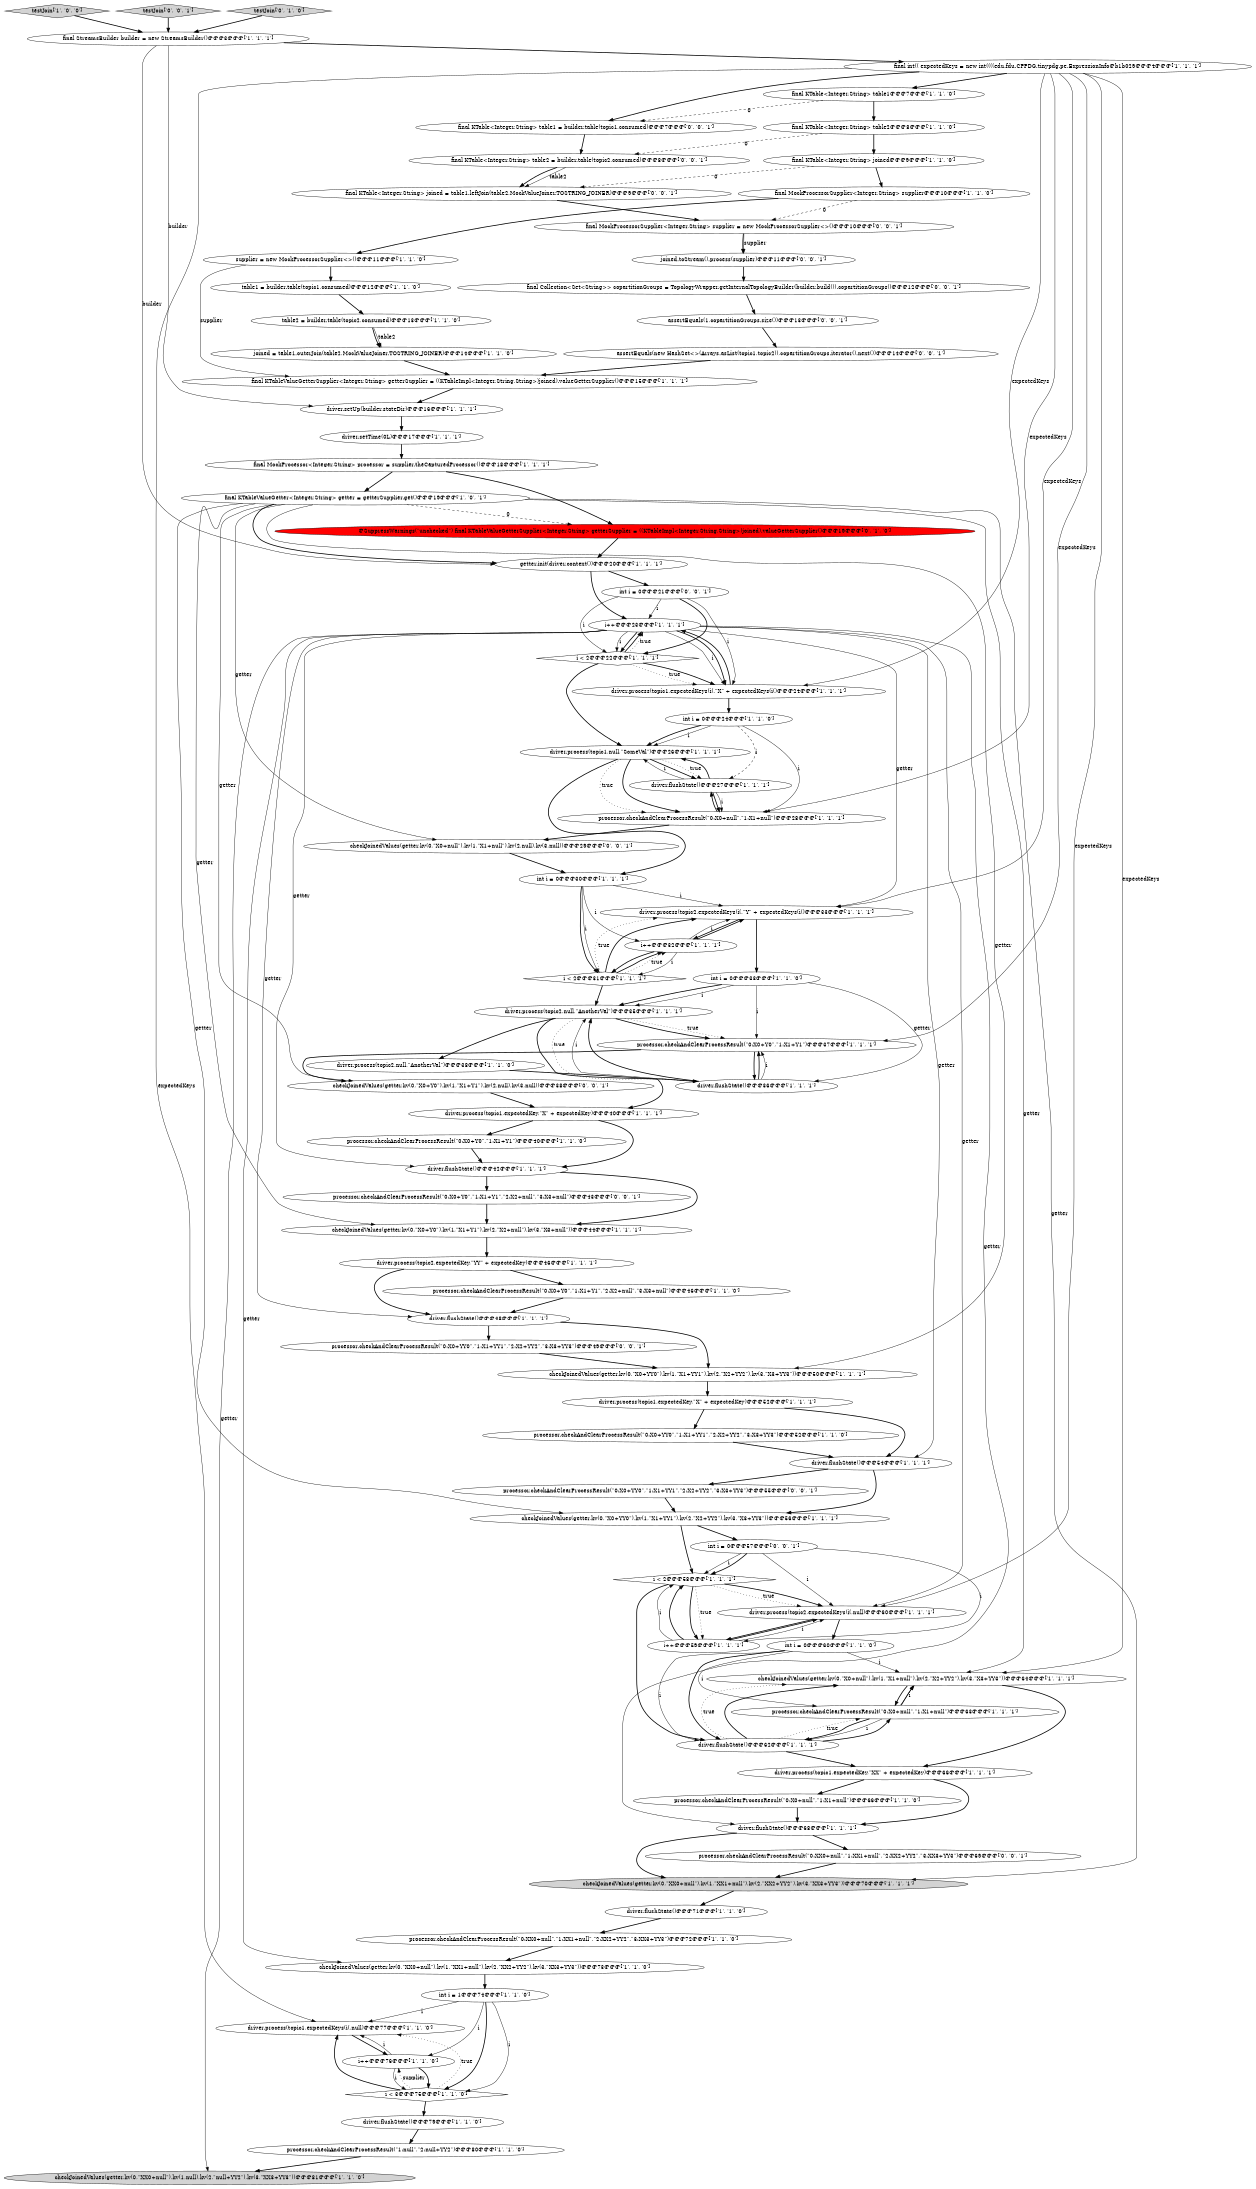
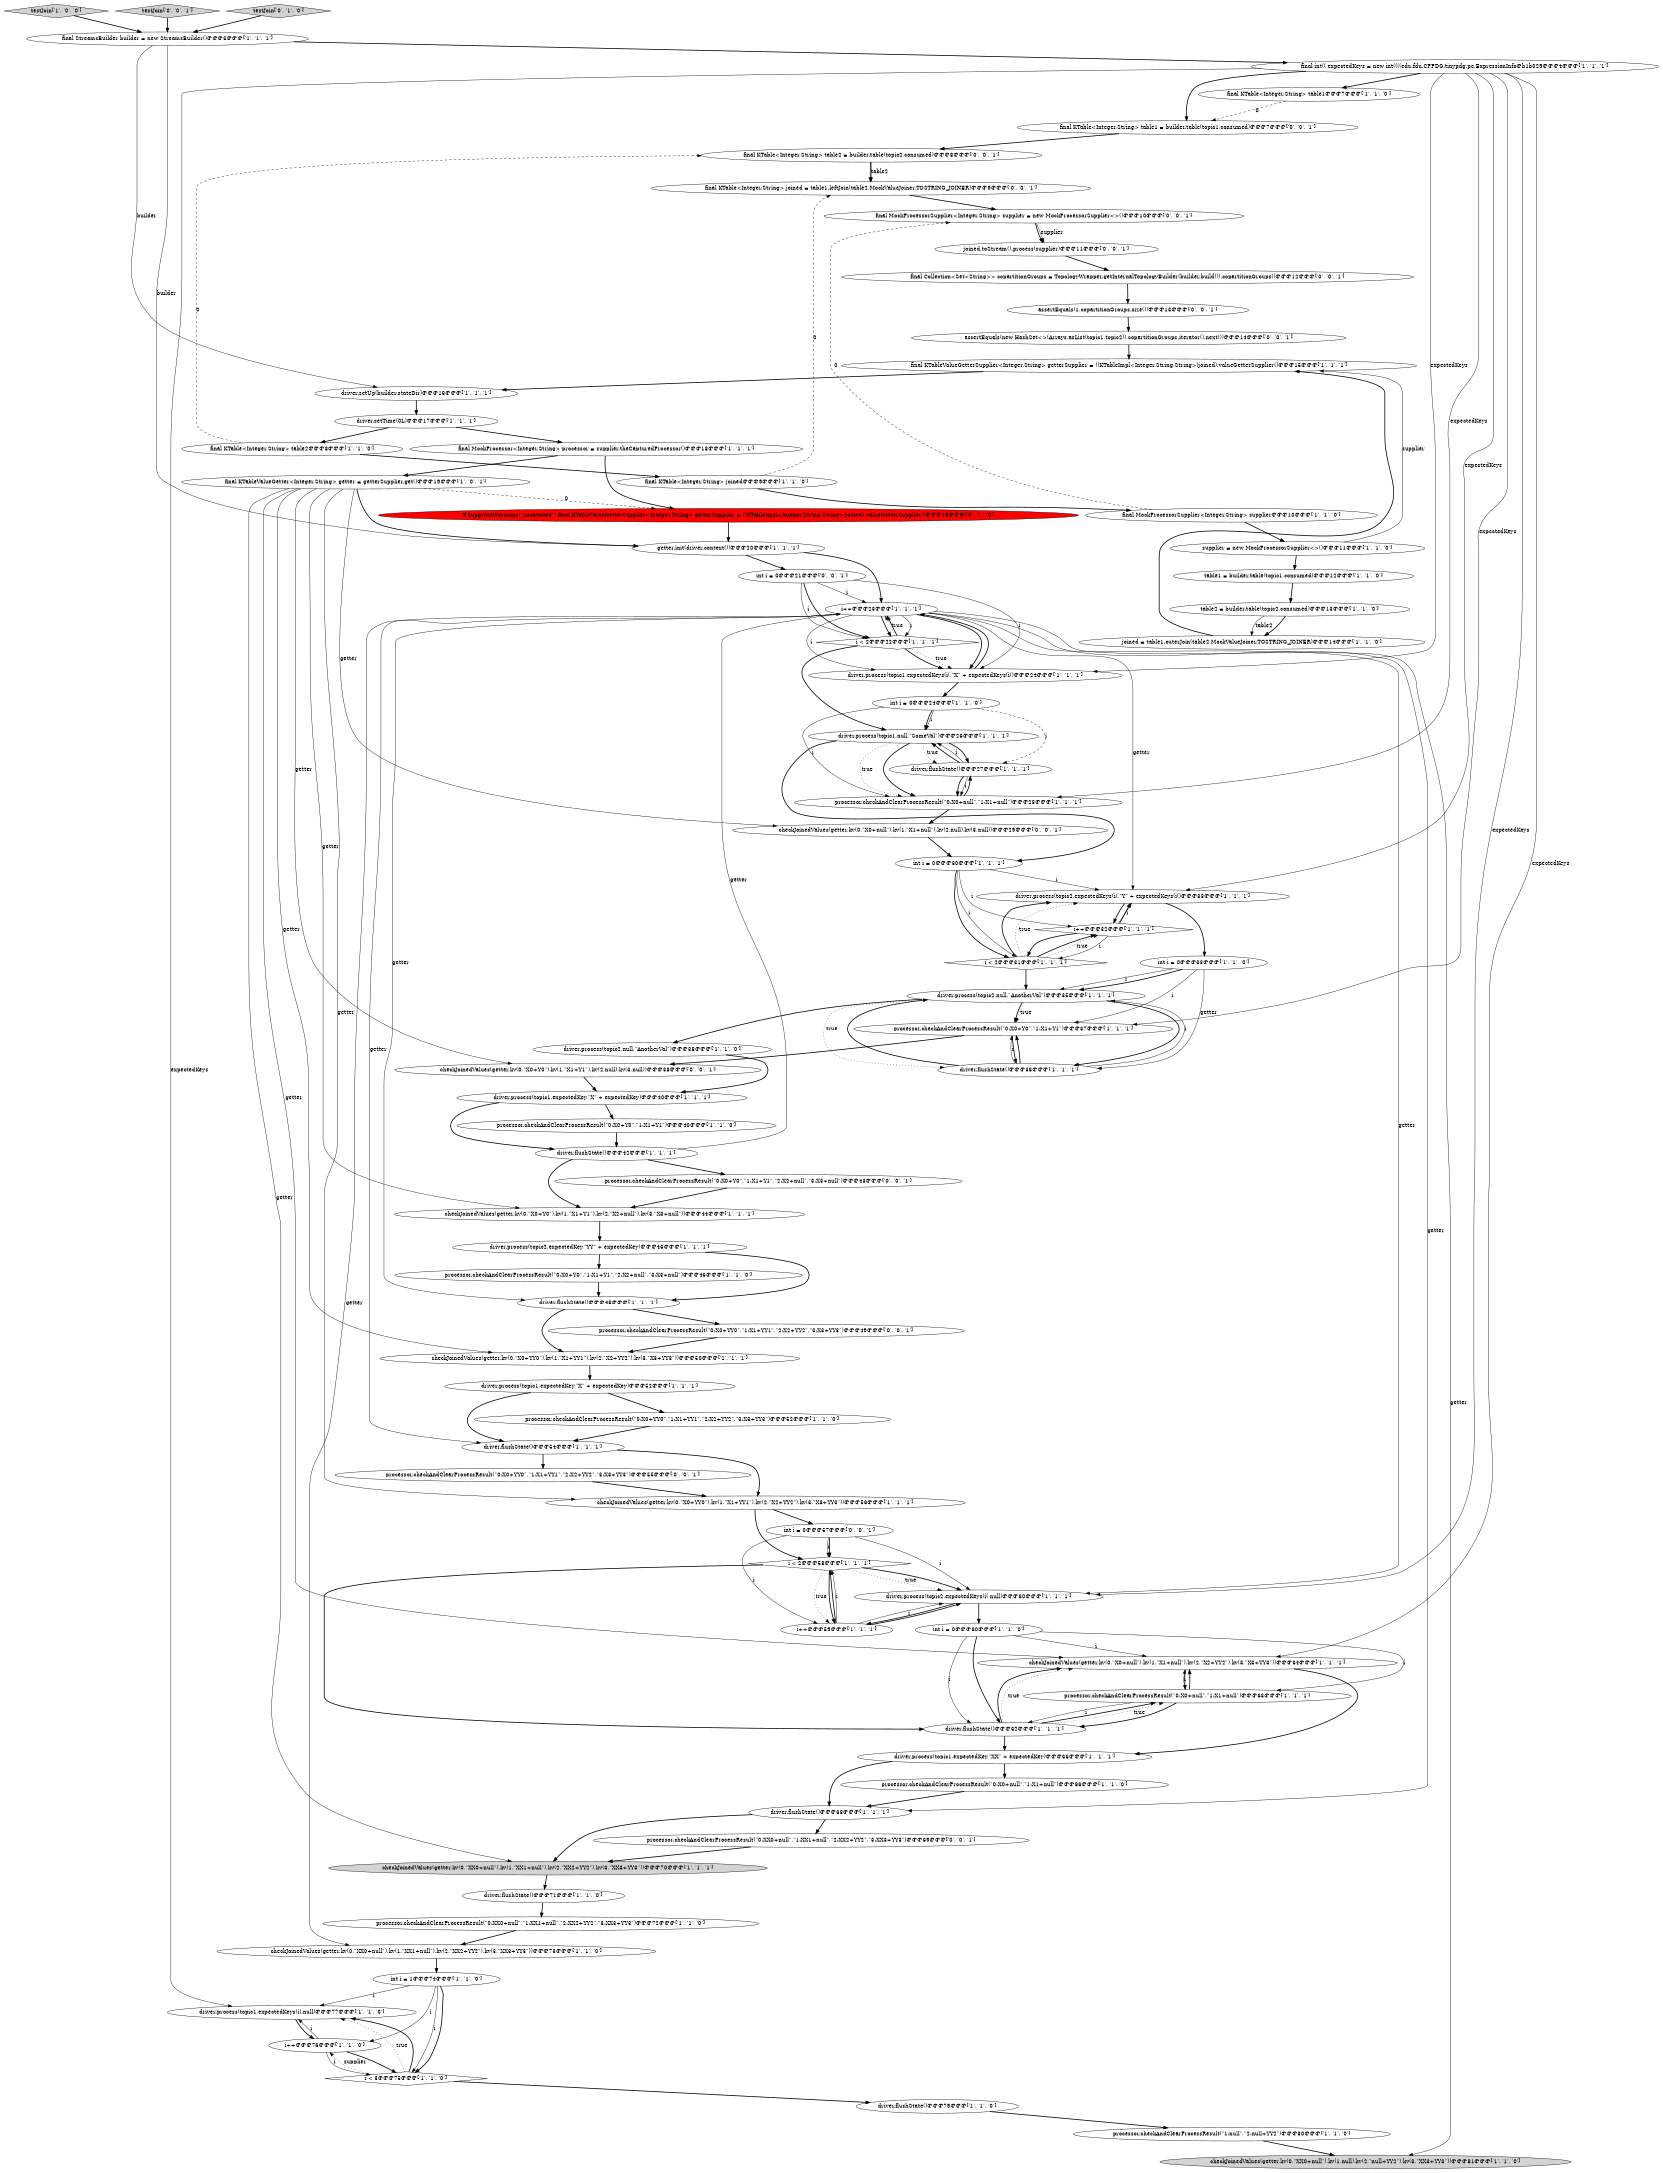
(874, 109) -> (357, 435)
(301, 818) -> (731, 885)
(681, 946) -> (1114, 930)
